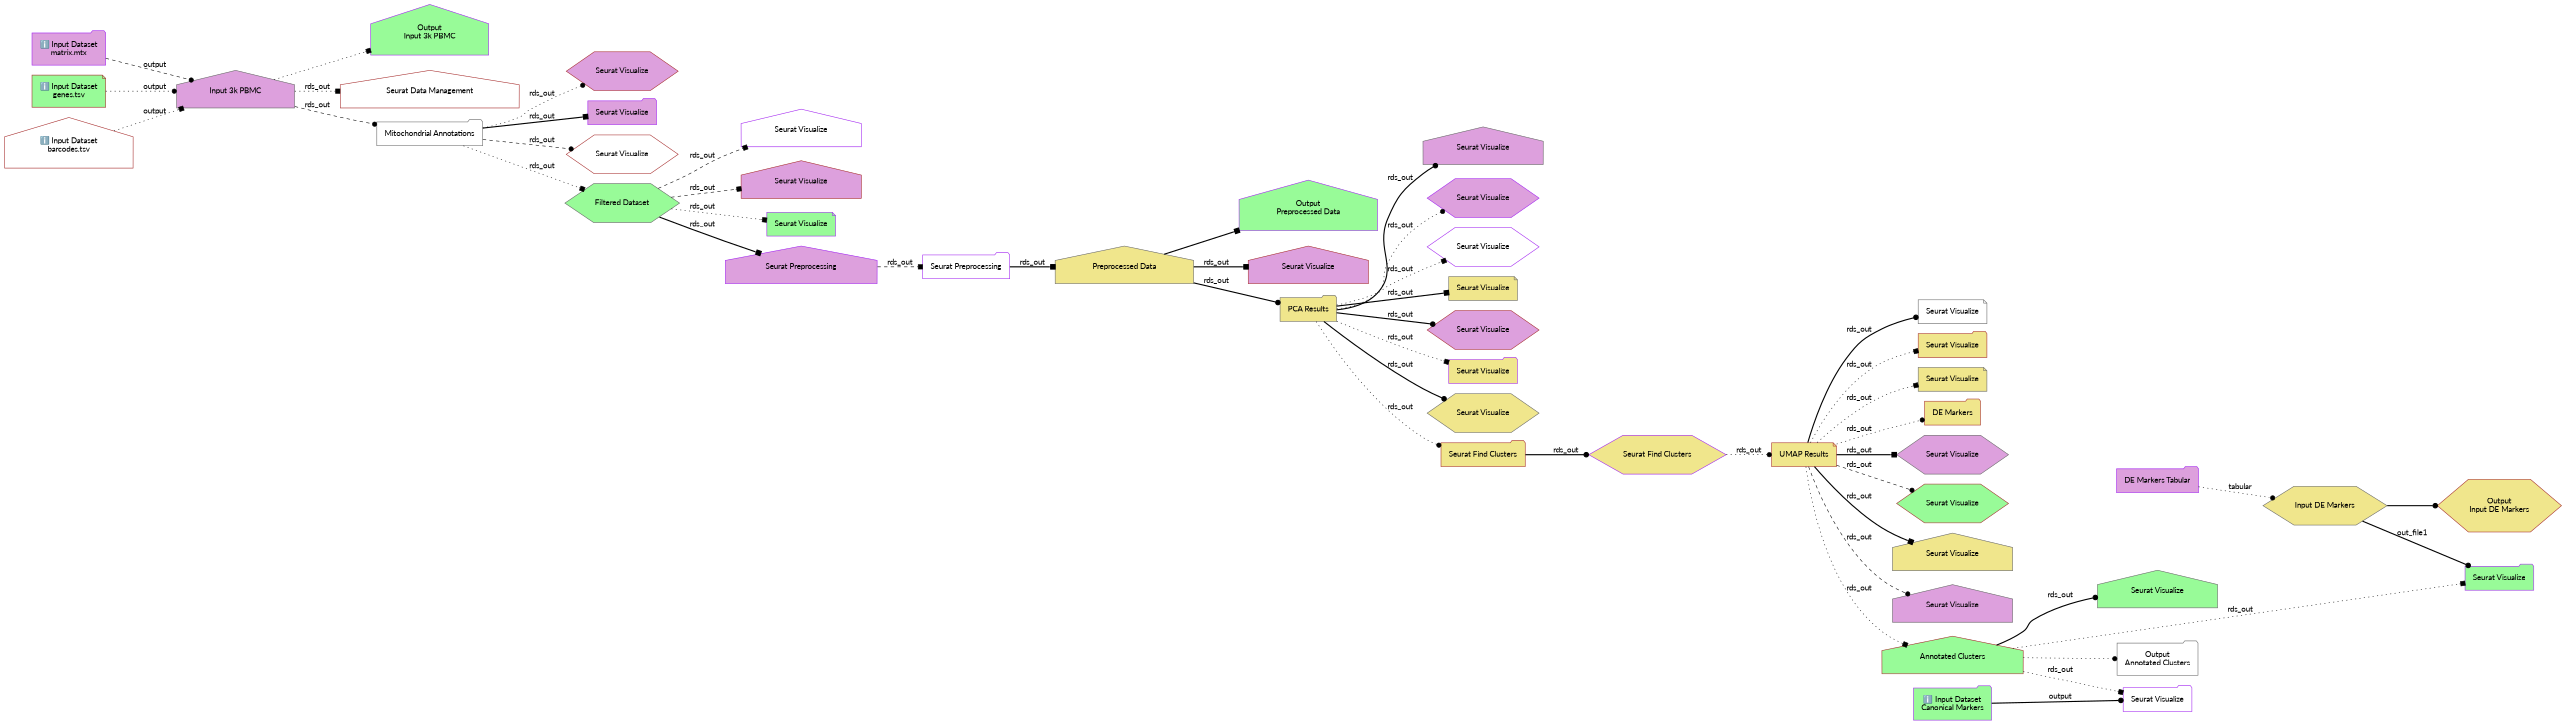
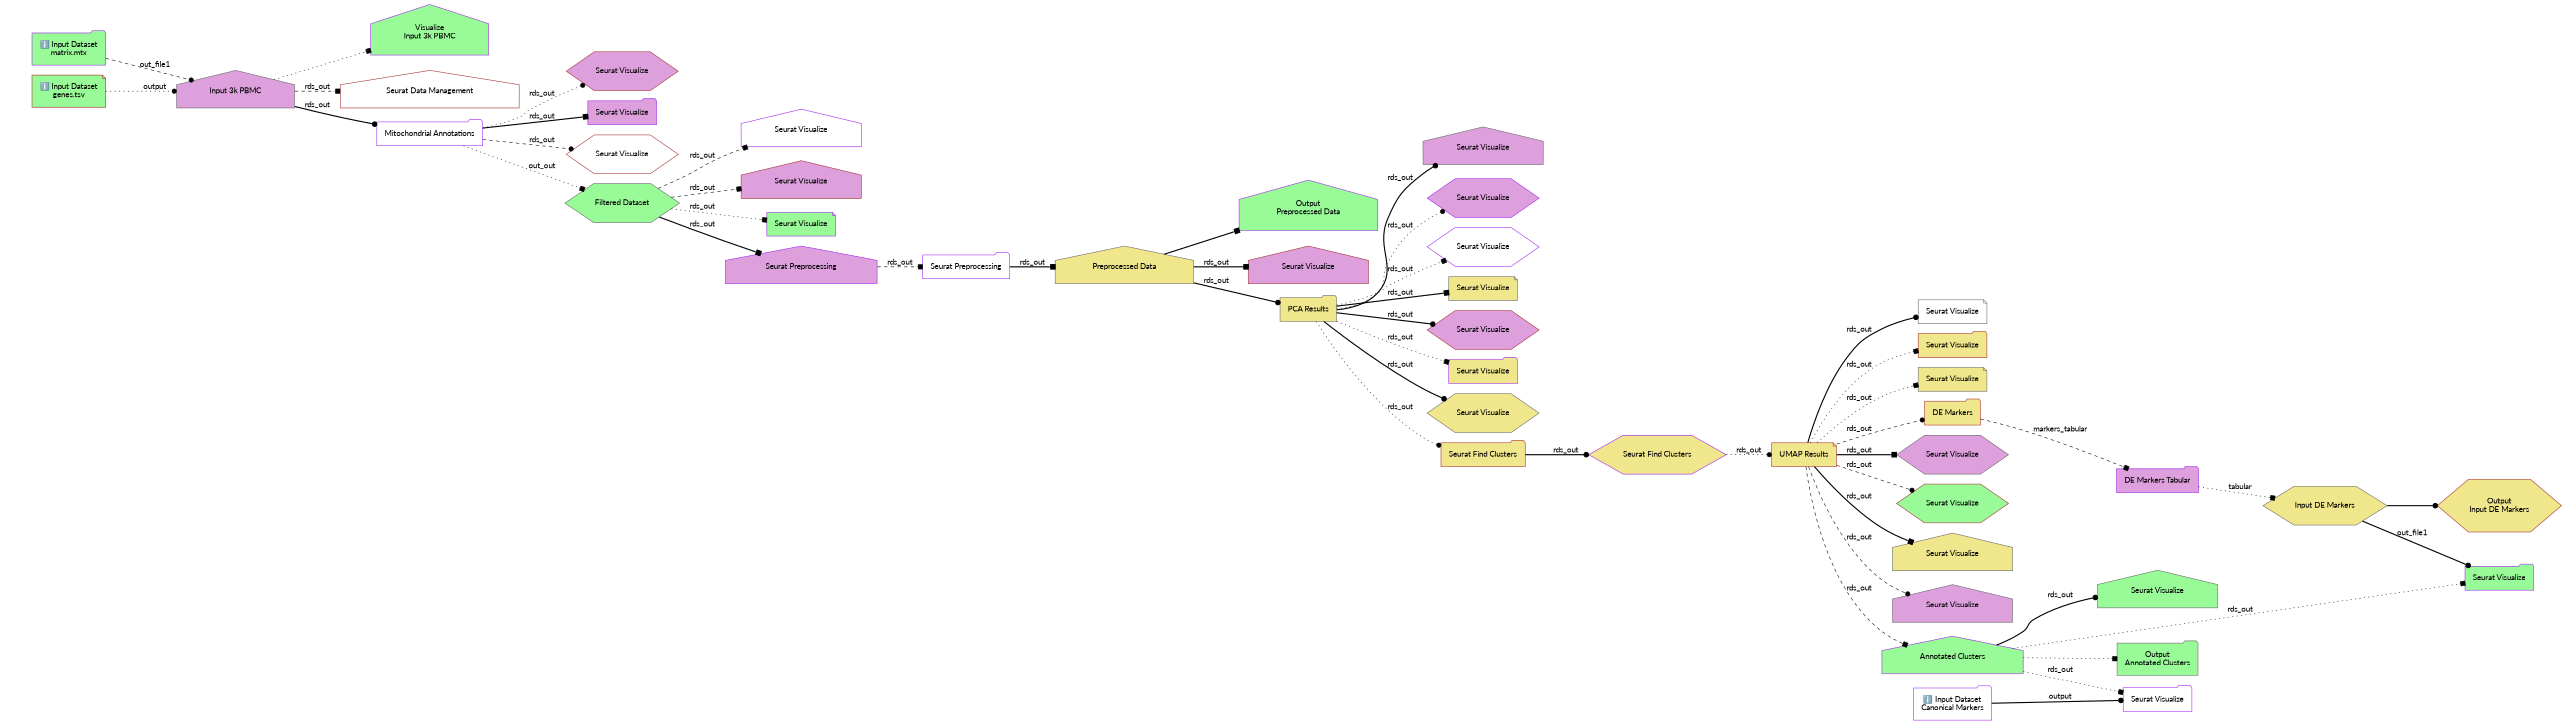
(430, 32) -> (430, 32)
(69, 49) -> (69, 49)
(155, 65) -> (155, 65)
(315, 91) -> (315, 91)
(333, 116) -> (333, 116)
(430, 134) -> (430, 134)
(69, 145) -> none
(542, 166) -> (542, 166)
(1878, 431) -> (1878, 431)
none -> (2053, 440)
(2234, 492) -> (2234, 492)
(1834, 567) -> (1834, 567)
(1953, 657) -> (1953, 657)
(2068, 658) -> (2068, 658)
(2158, 659) -> (2158, 659)
(1953, 704) -> (1953, 704)
